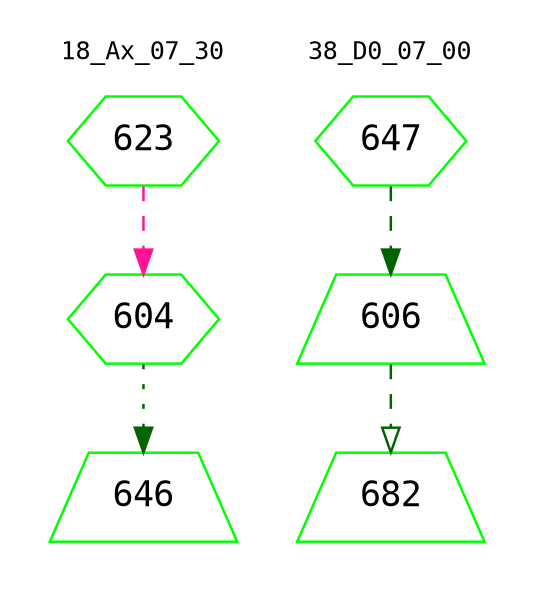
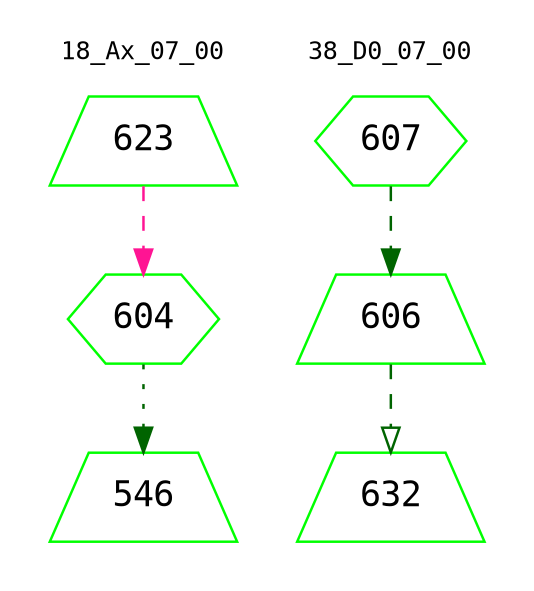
(143, 53) -> (143, 53)
(143, 141) -> (143, 141)
(391, 141) -> (391, 141)
(143, 497) -> (143, 497)
(391, 497) -> (391, 497)
